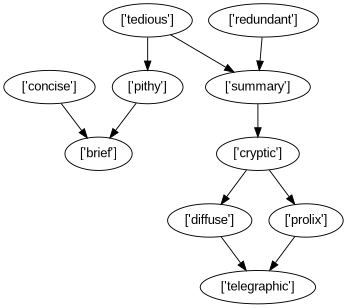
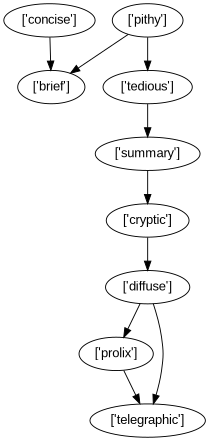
(263, 20) -> none
(148, 49) -> (148, 49)
(279, 183) -> (134, 316)
